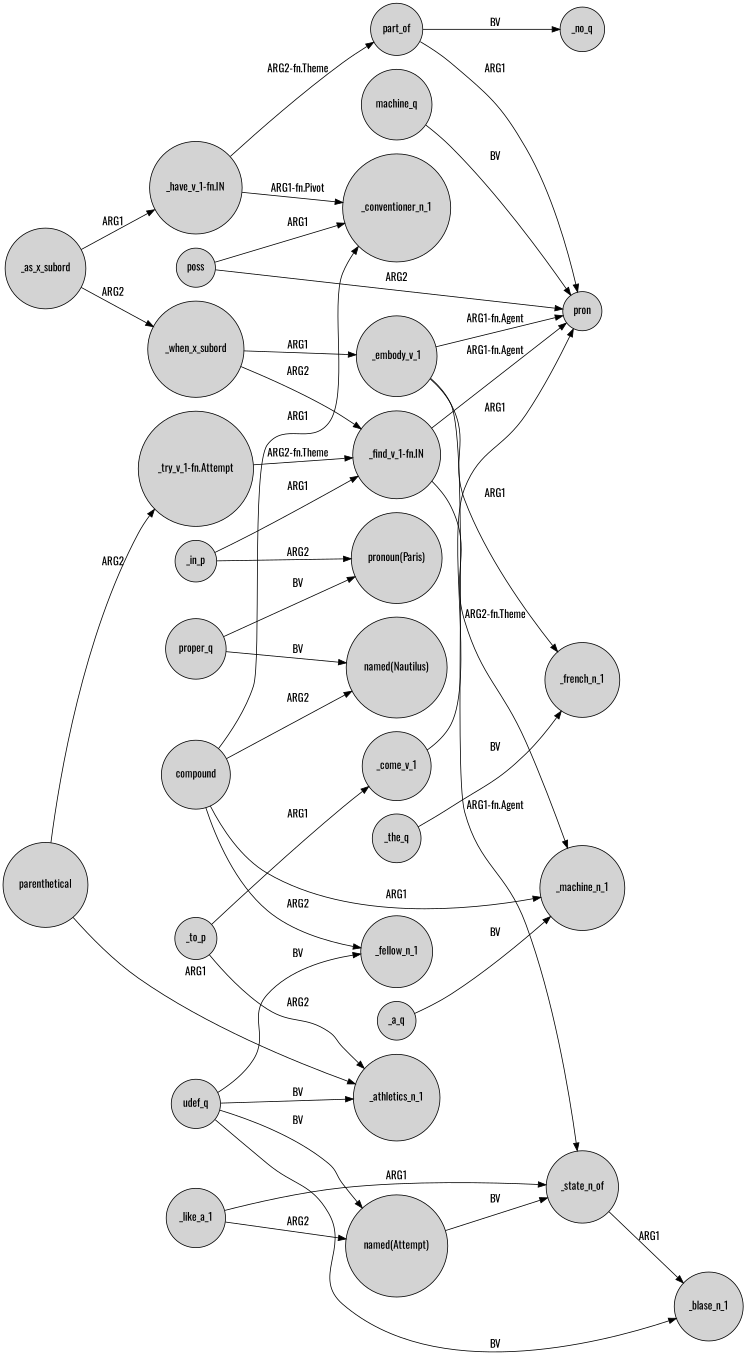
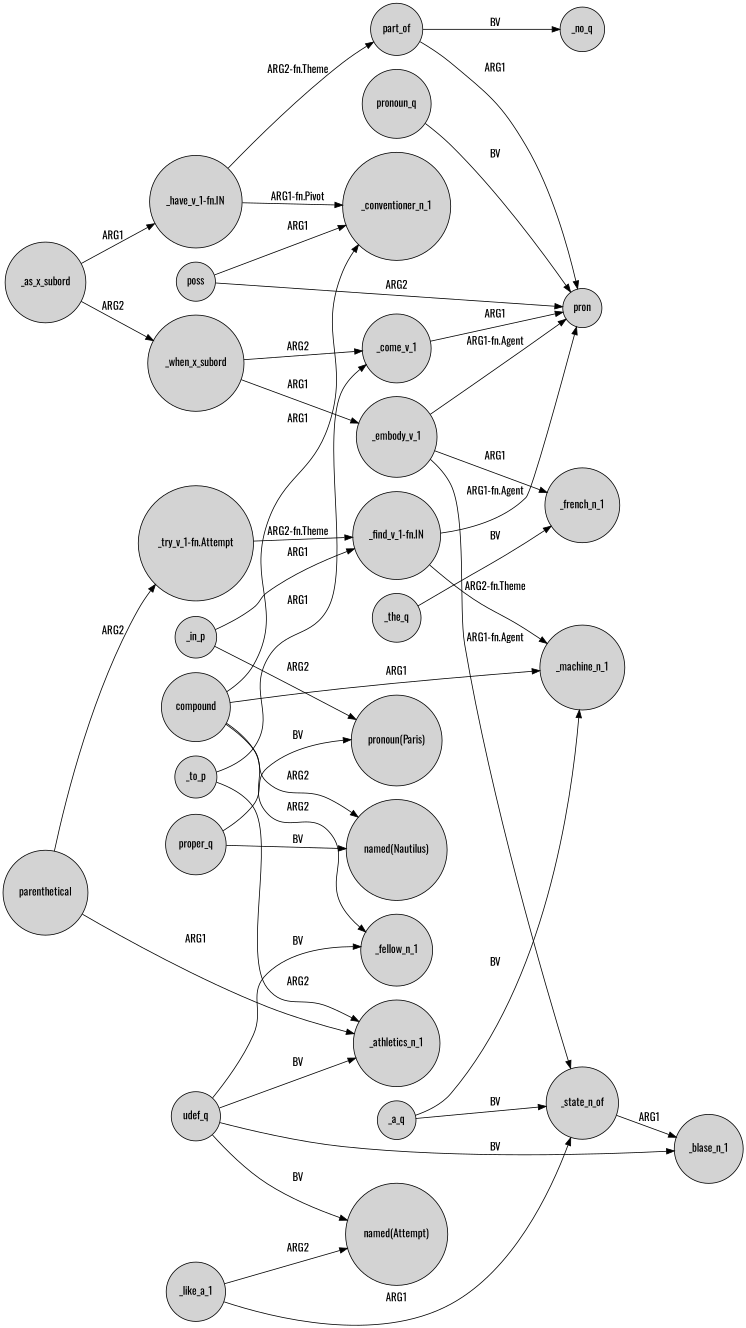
(397, 105) -> (397, 104)
(299, 393) -> (299, 356)
(493, 1215) -> (477, 1113)
